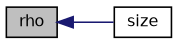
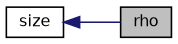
(93, 22) -> (100, 22)
